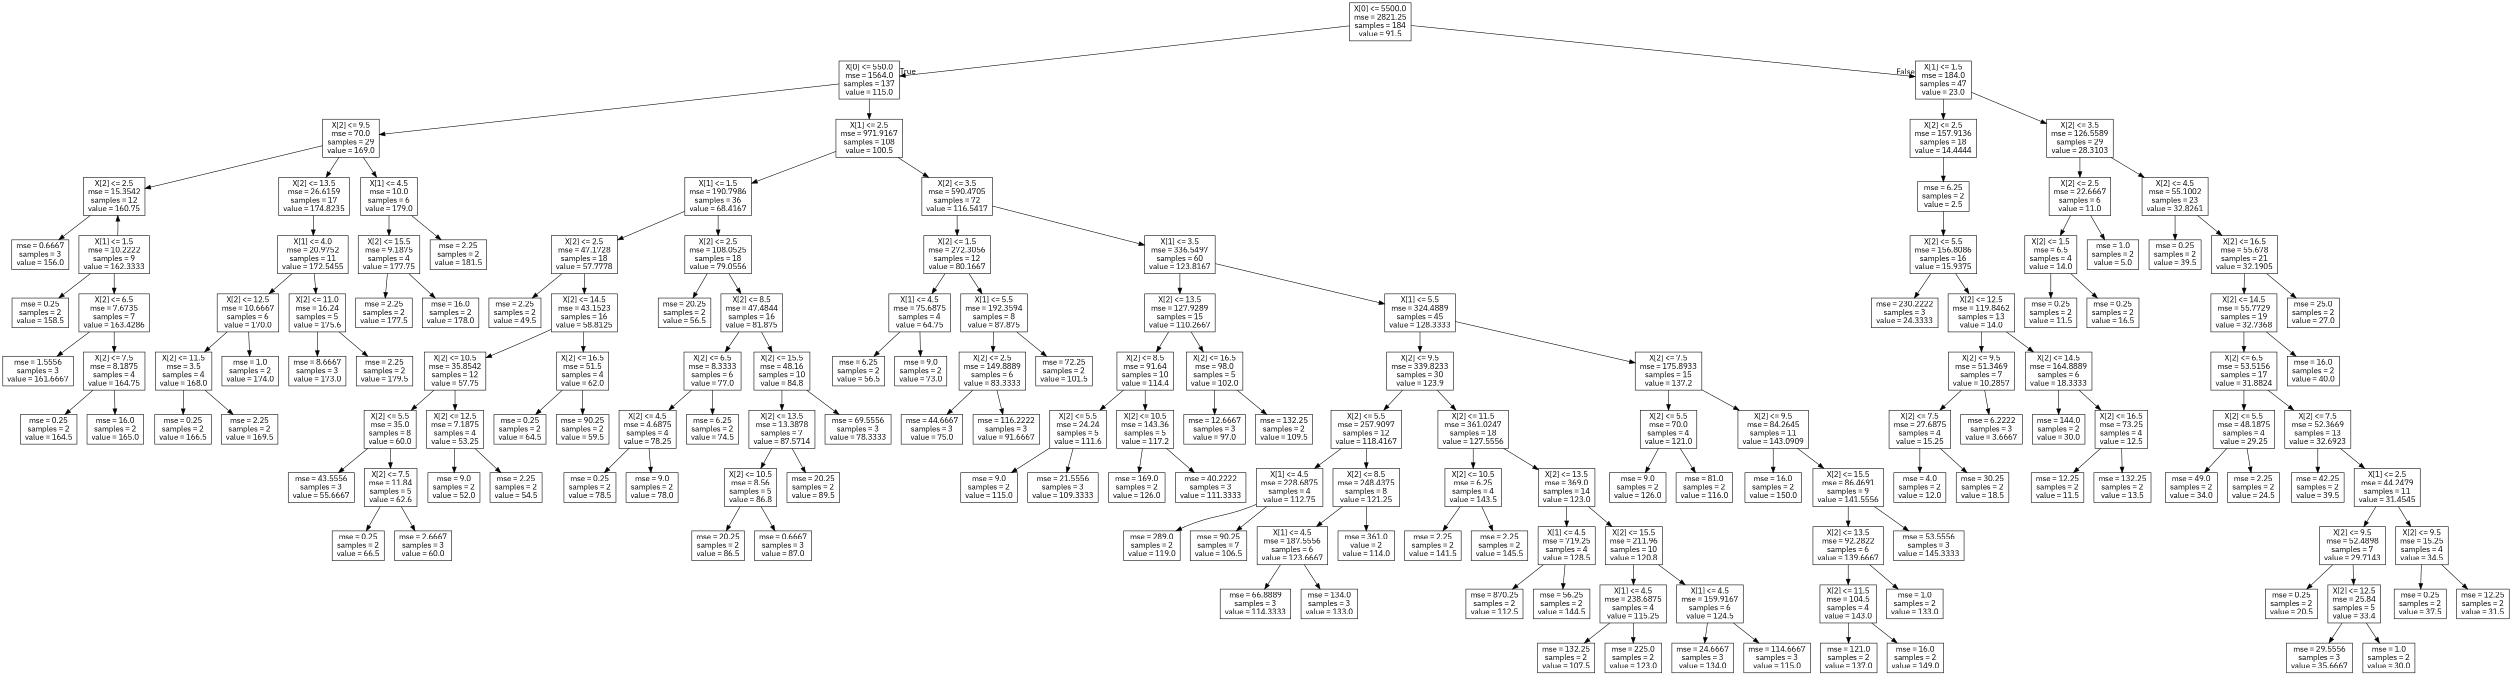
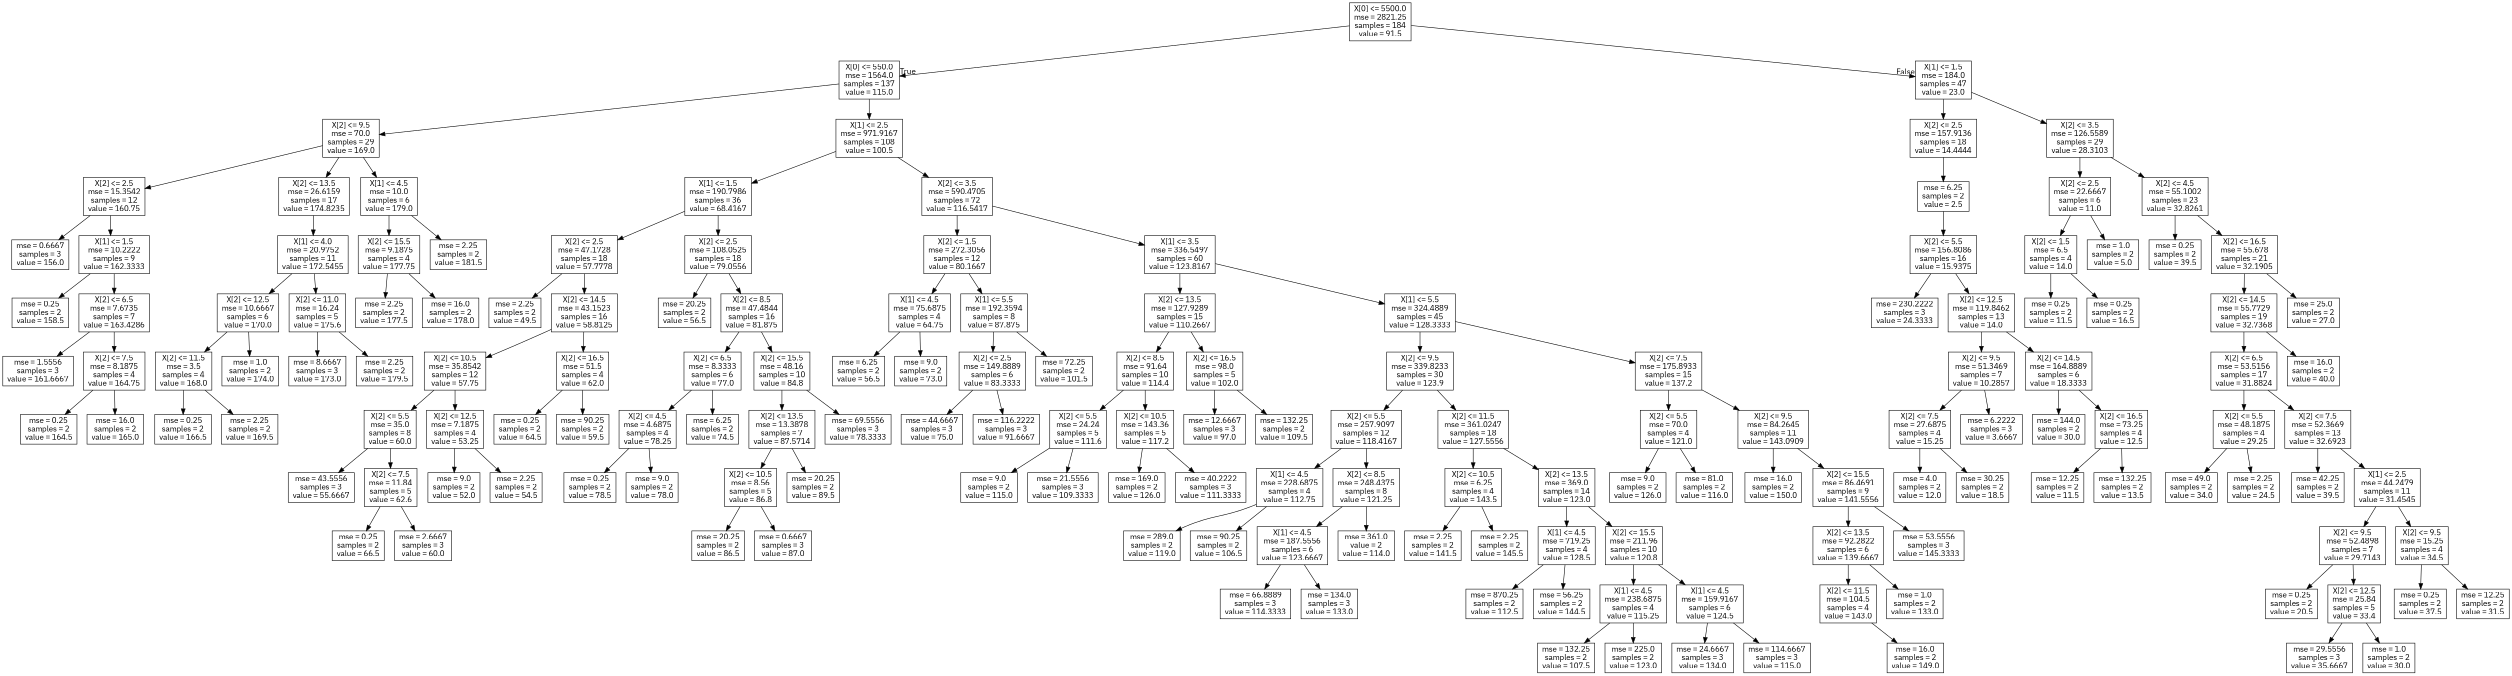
(118, 228) -> (110, 223)
(1219, 546) -> (1219, 546)
(1849, 658) -> none
